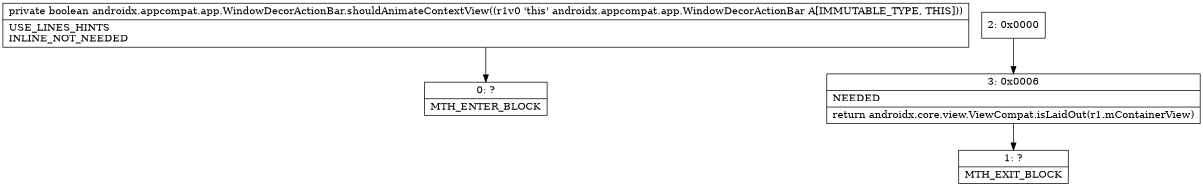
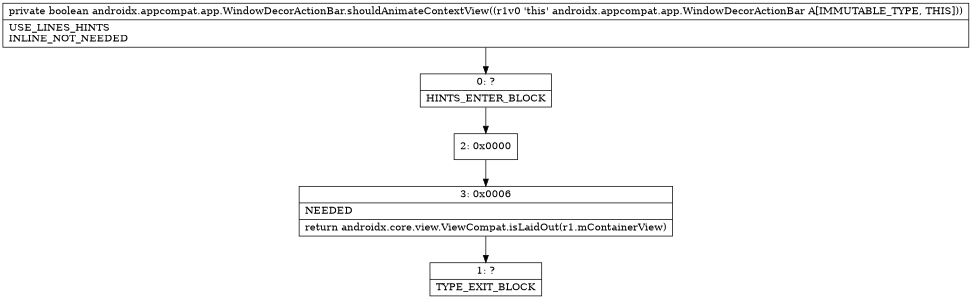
(486, 107) -> (486, 98)
none -> (486, 117)
(1013, 175) -> (486, 287)
